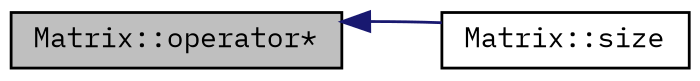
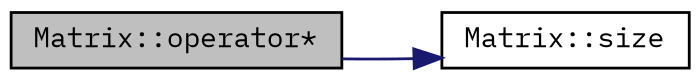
(406, 22) -> (378, 59)
